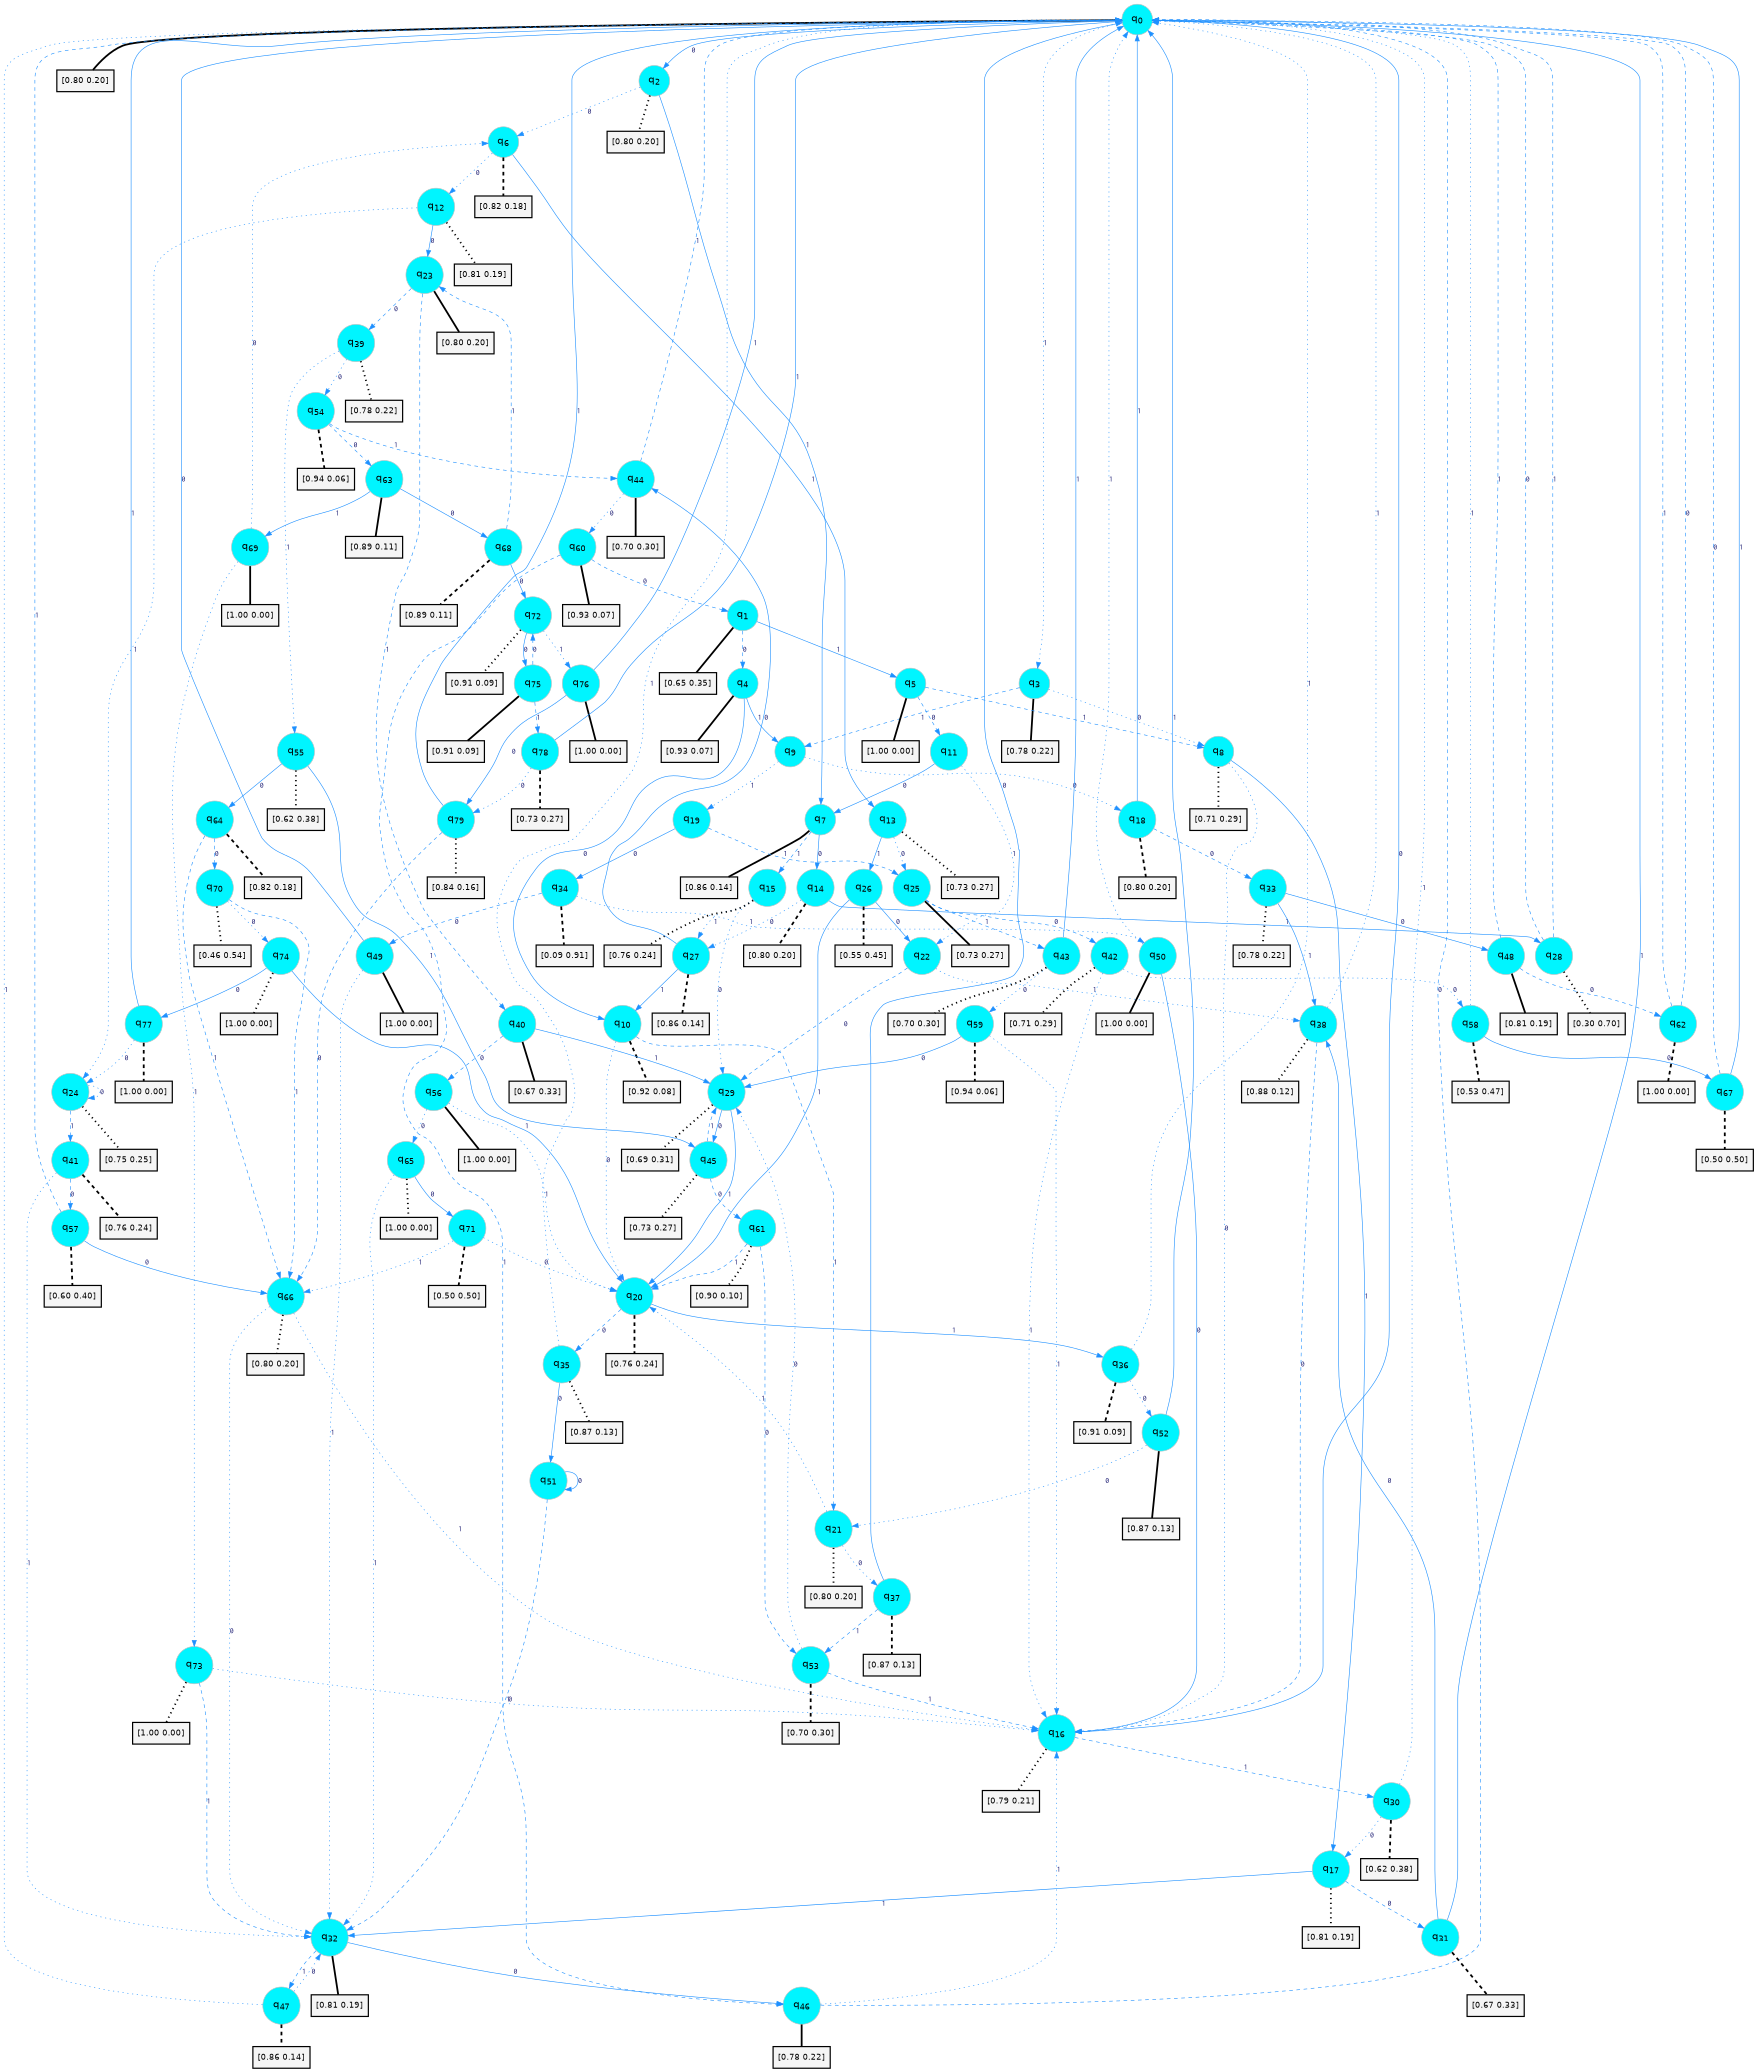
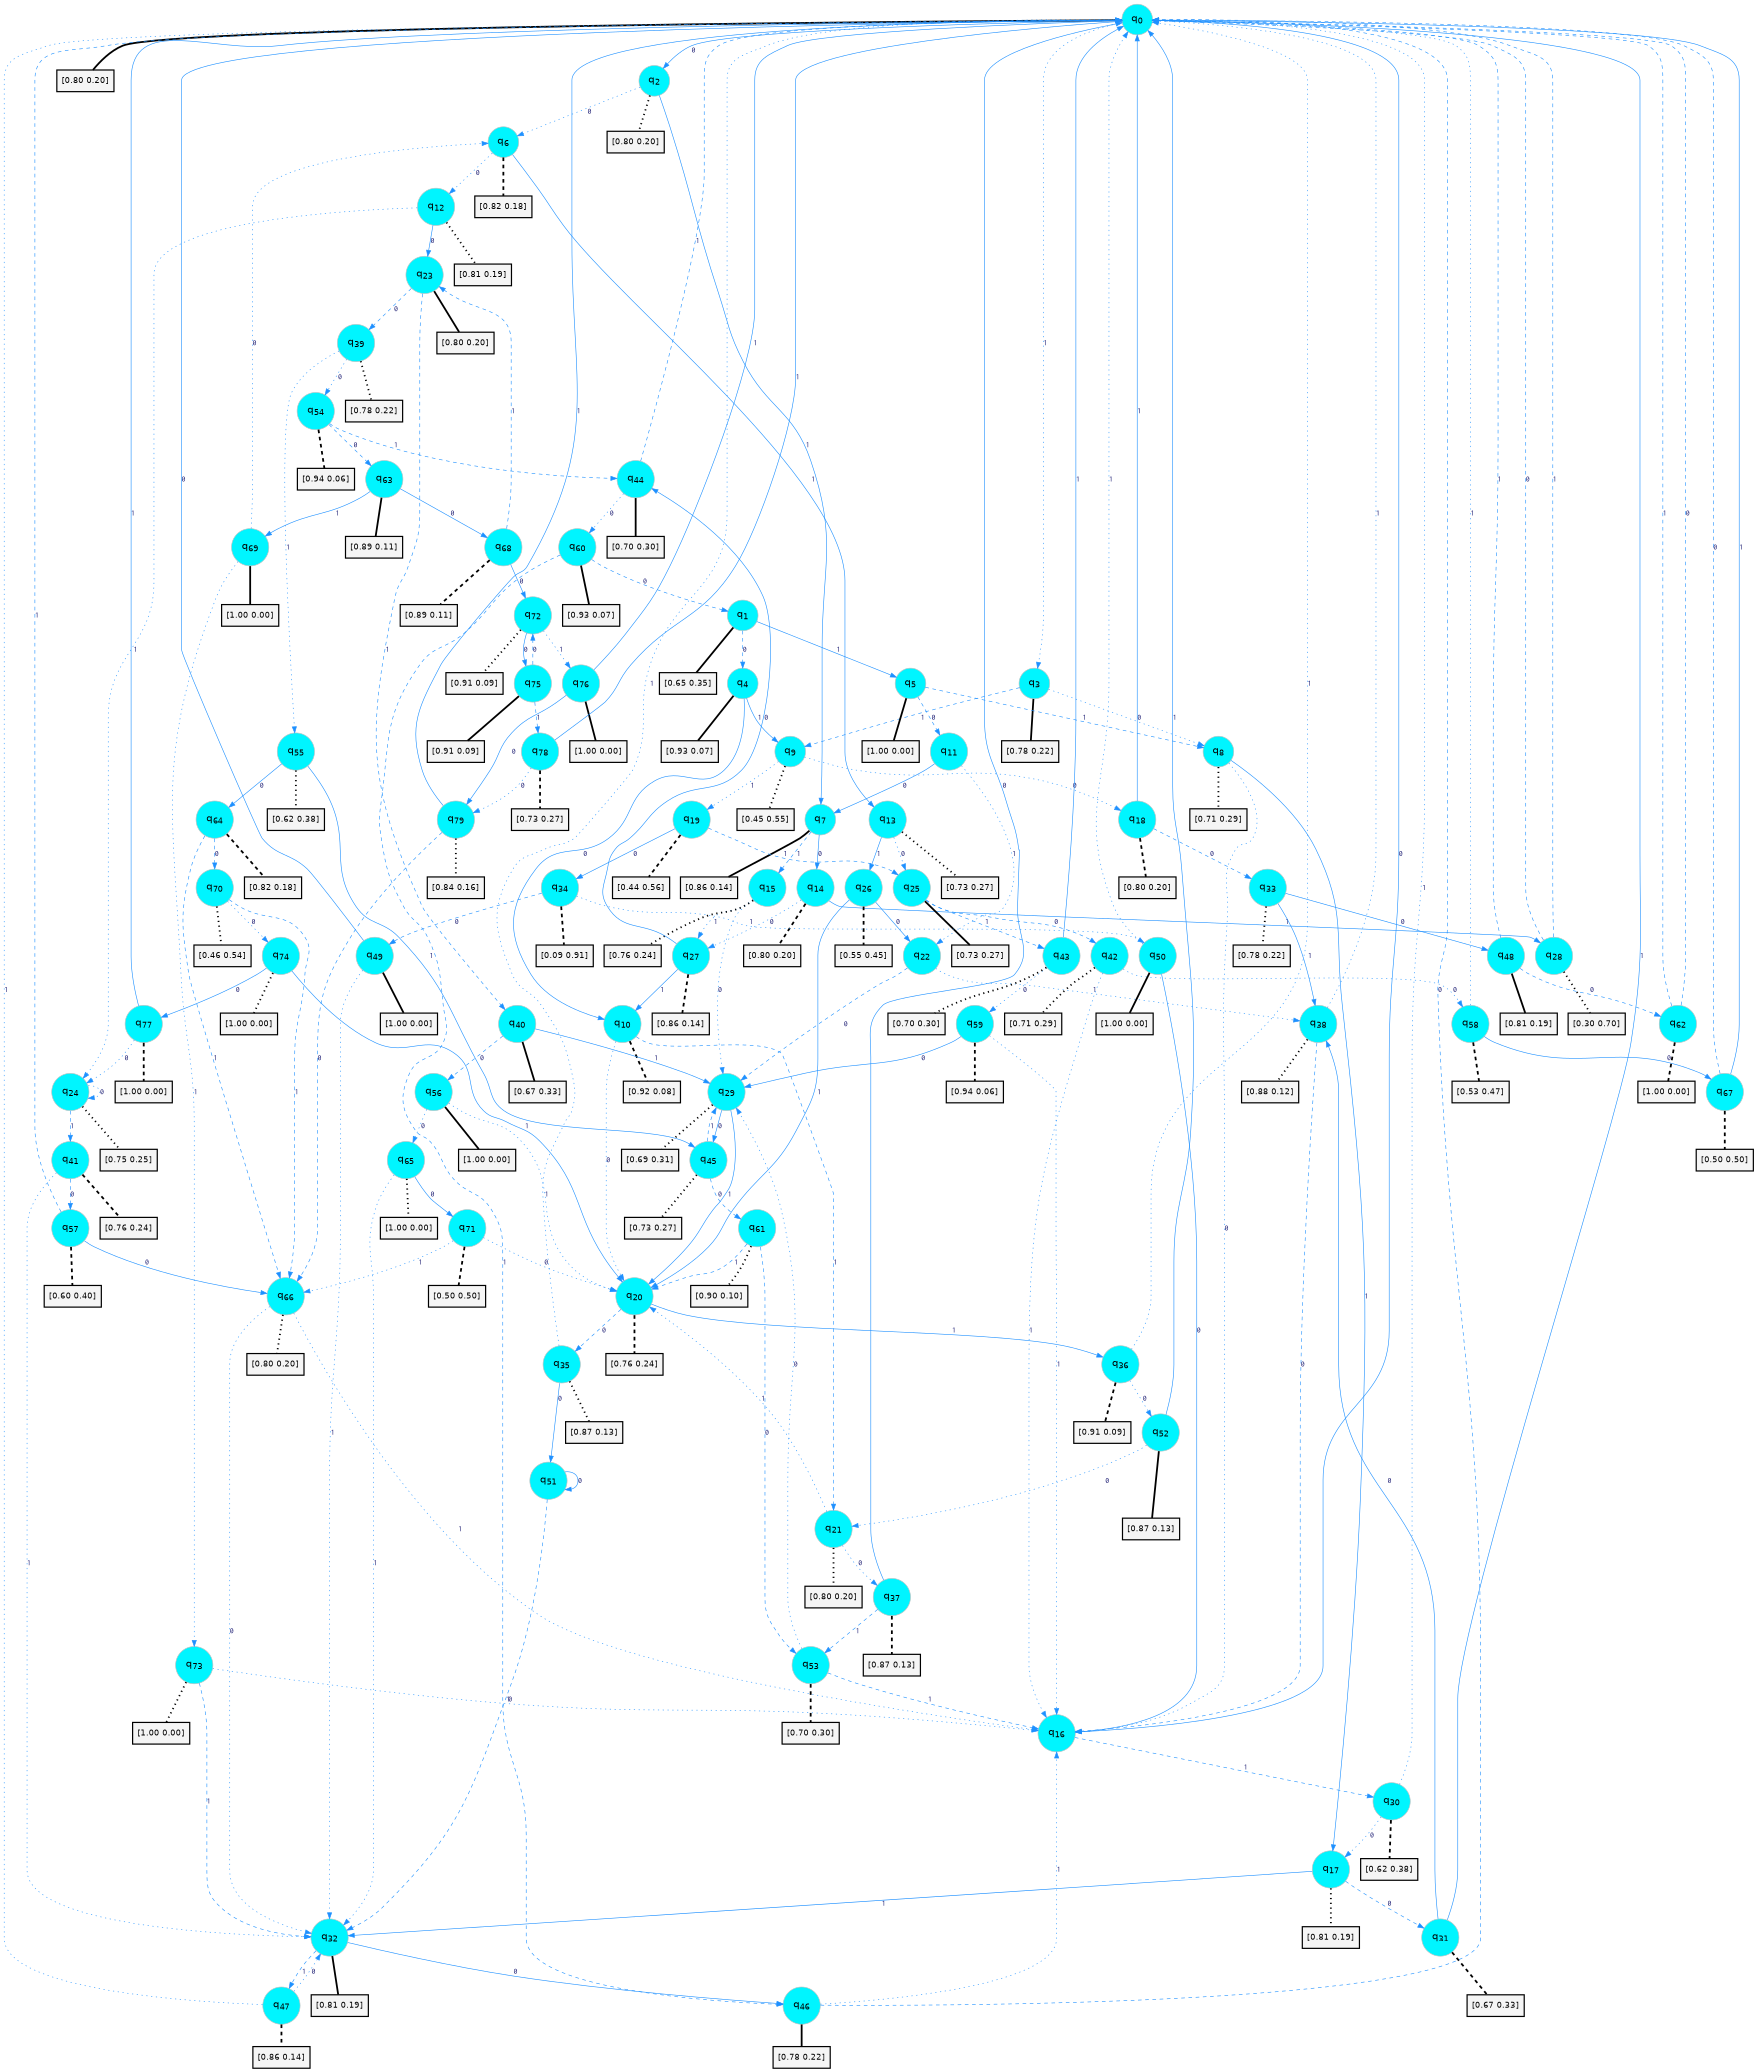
none -> (766, 820)
none -> (641, 888)
(1011, 1801) -> none
